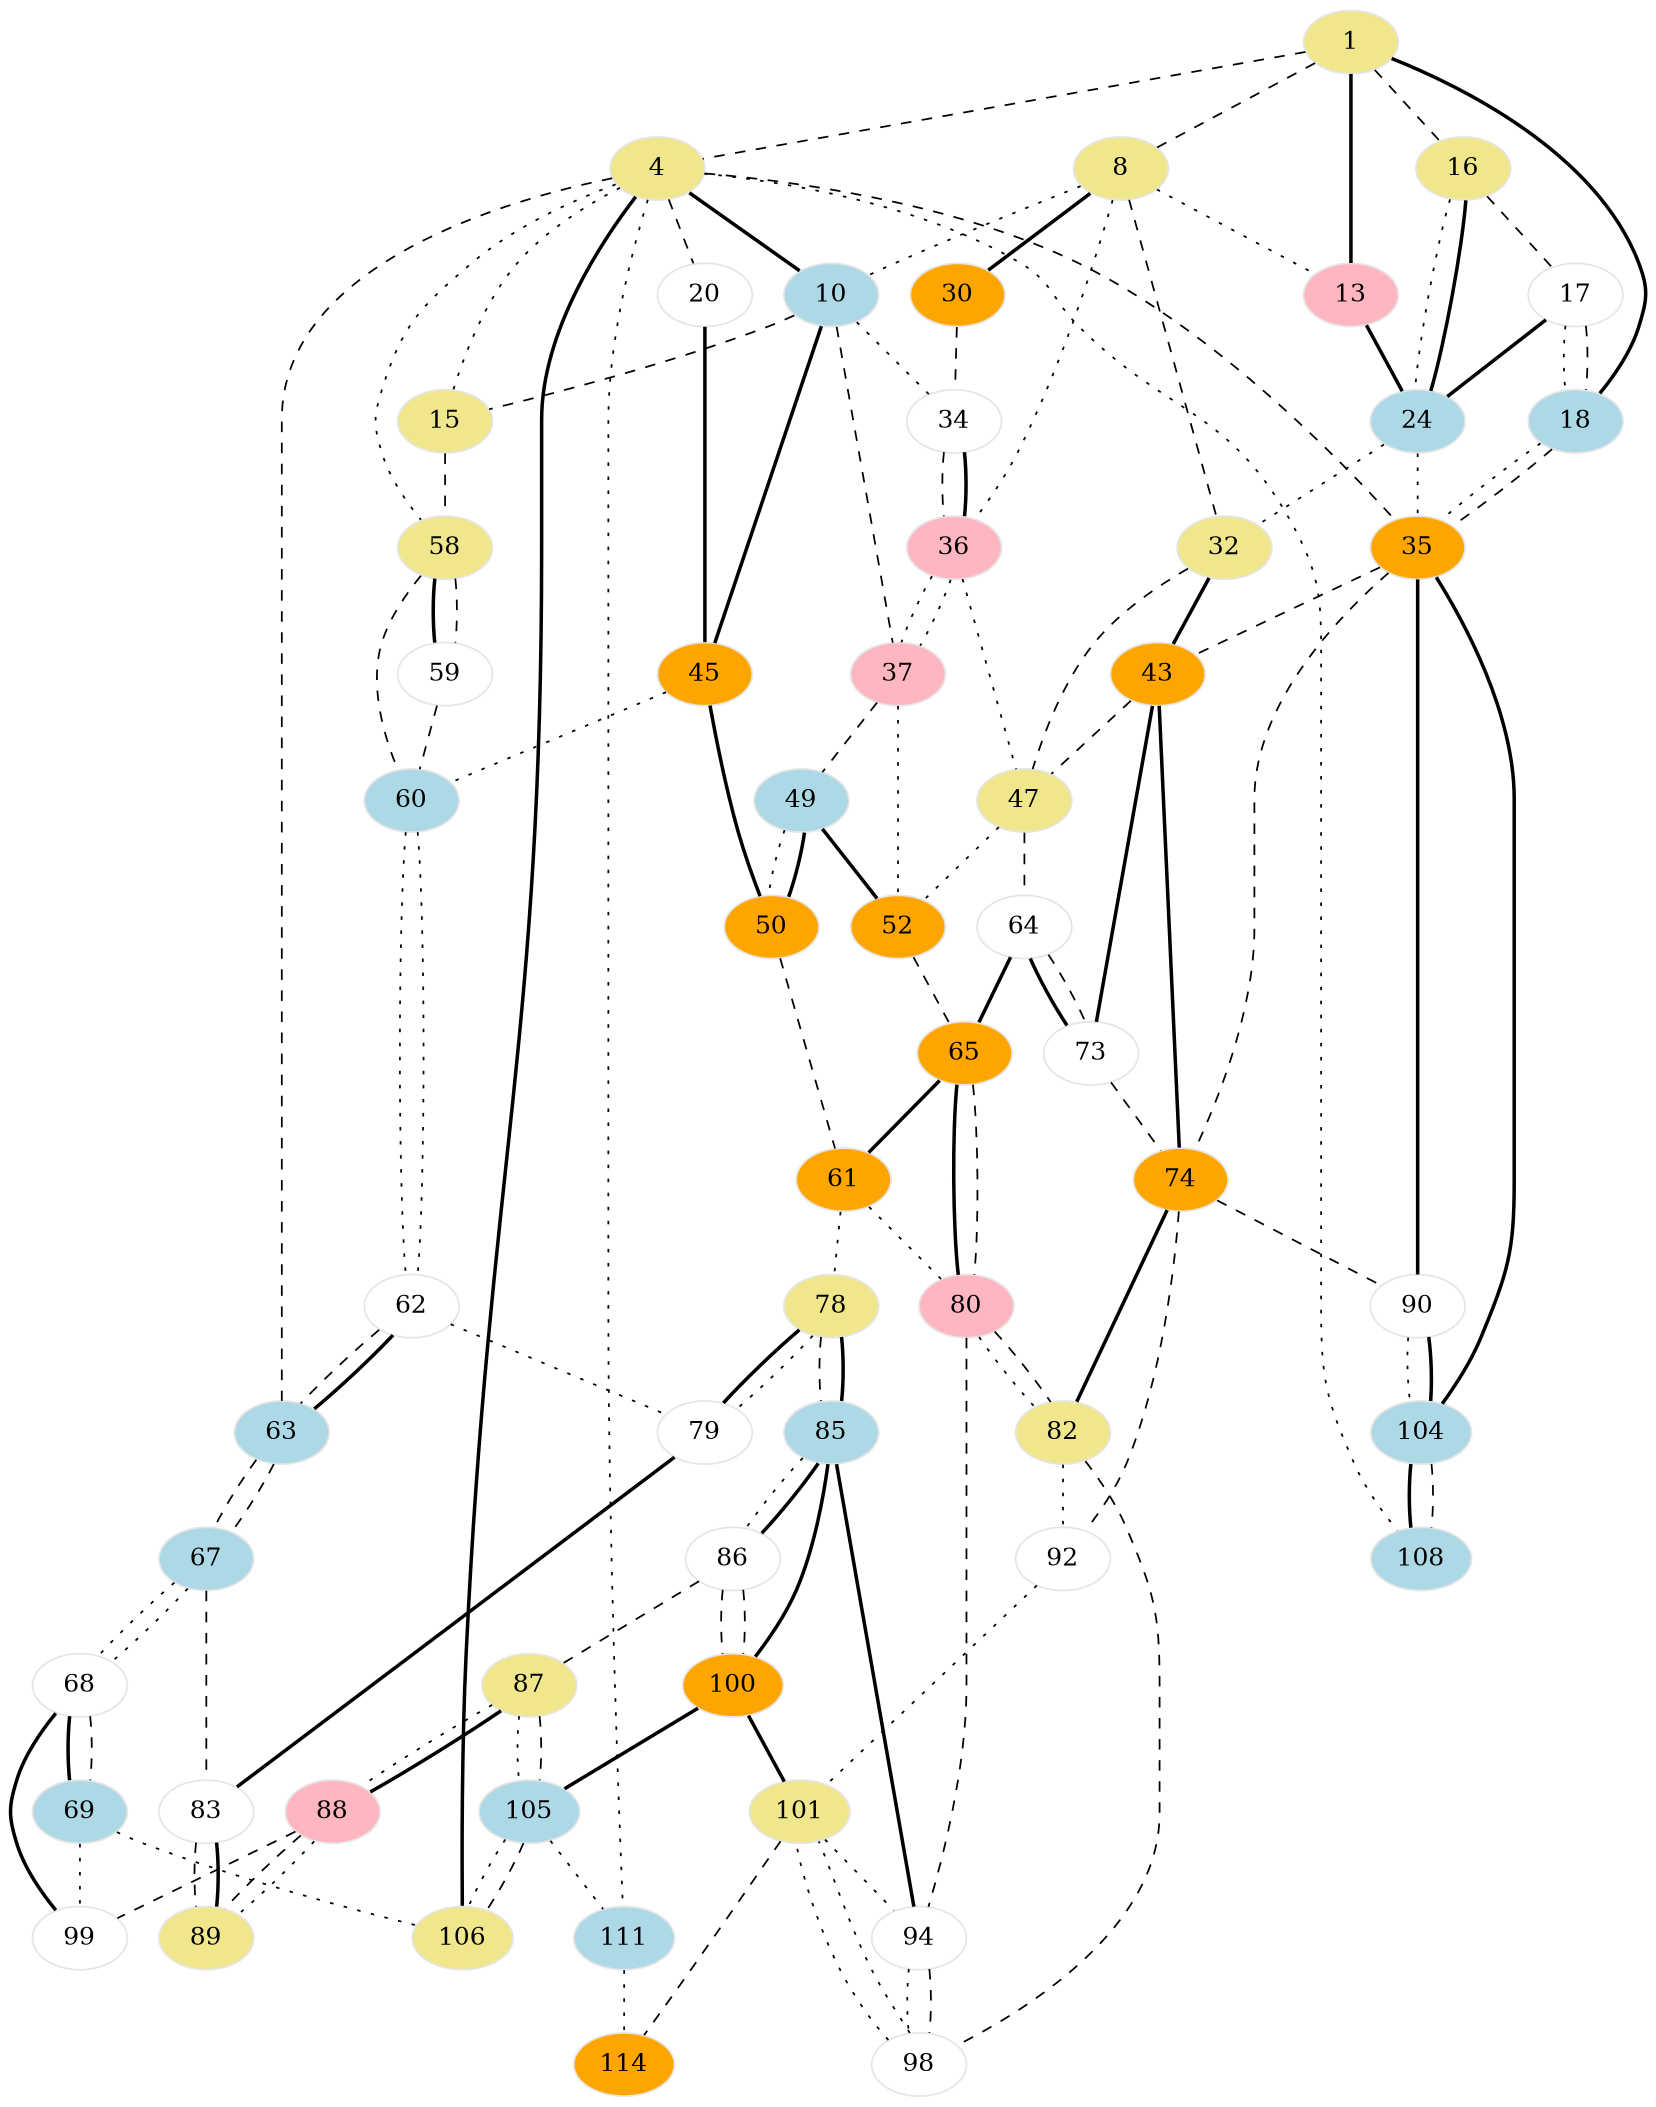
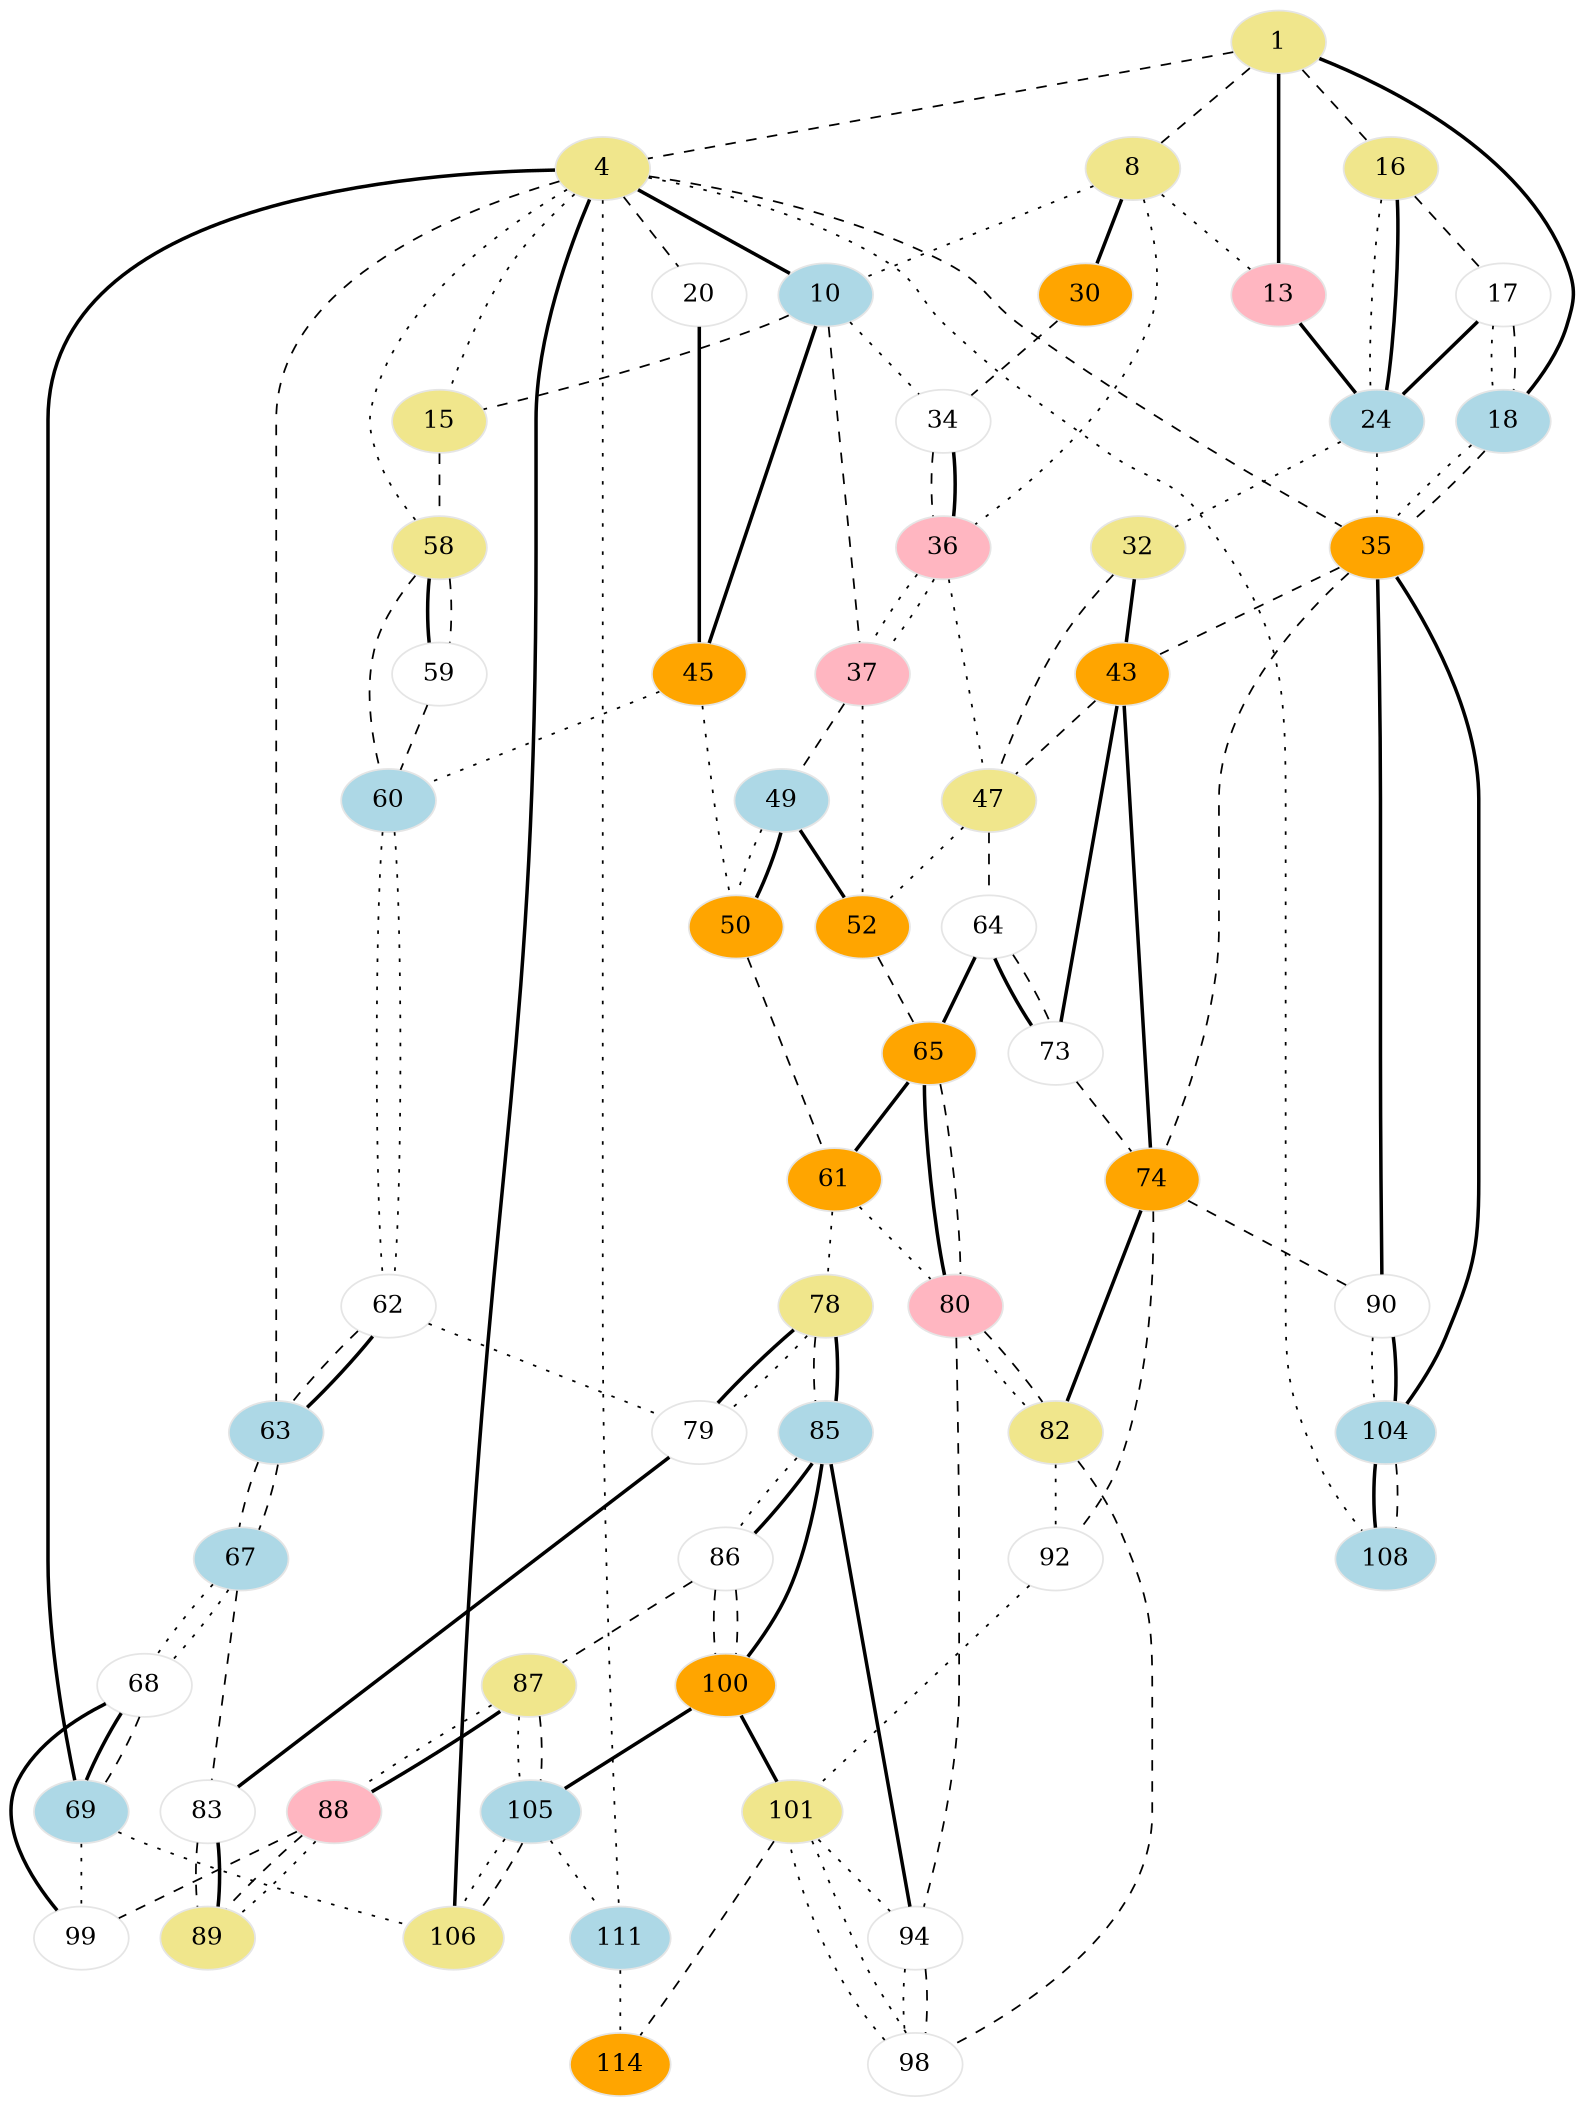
(1173, 358) -> none
none -> (48, 792)
(730, 802) -> (714, 801)
